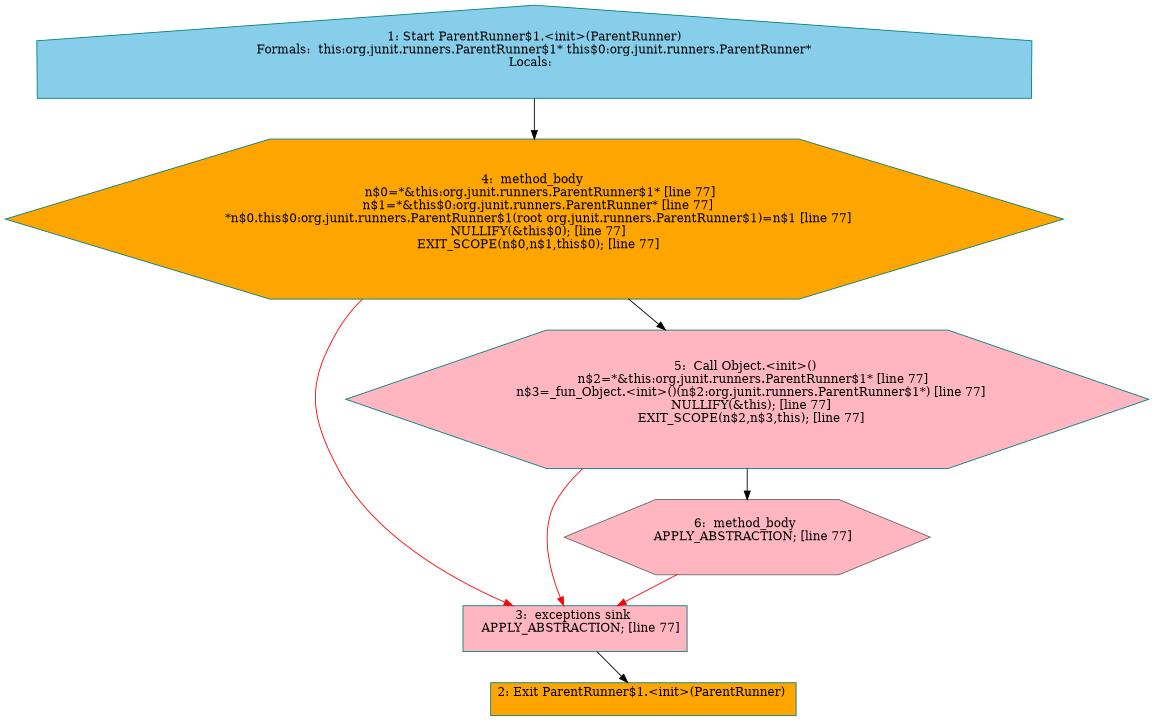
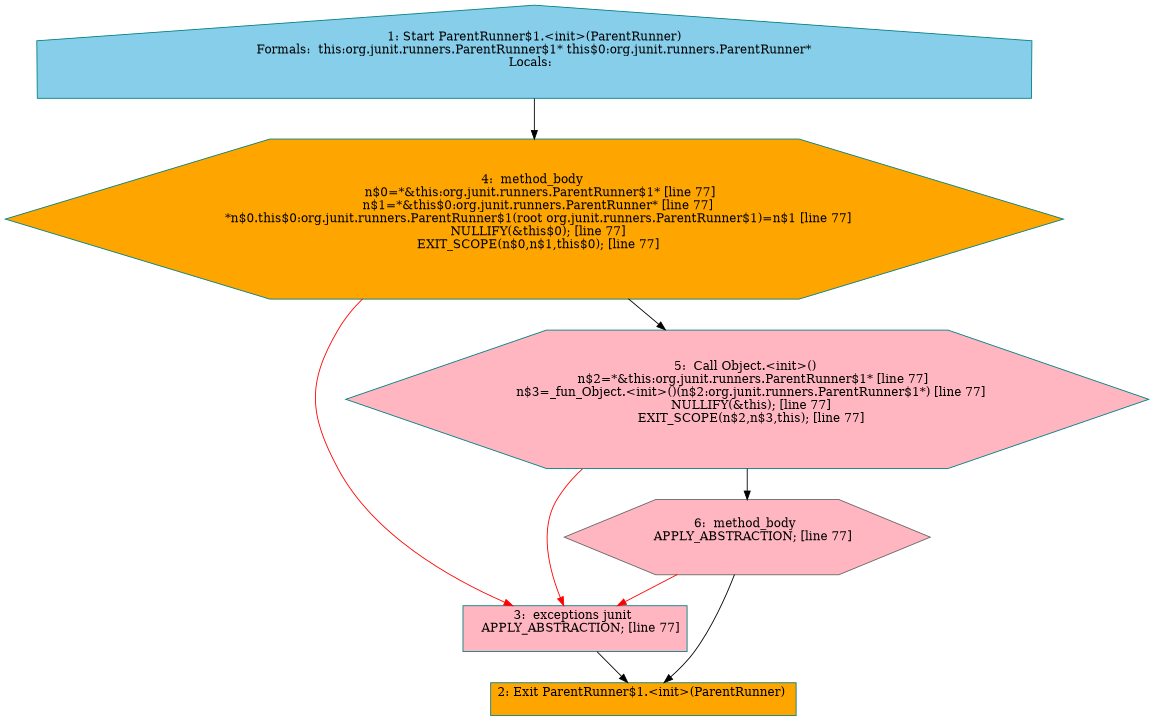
(575, 629) -> (575, 629)
none -> (709, 629)
